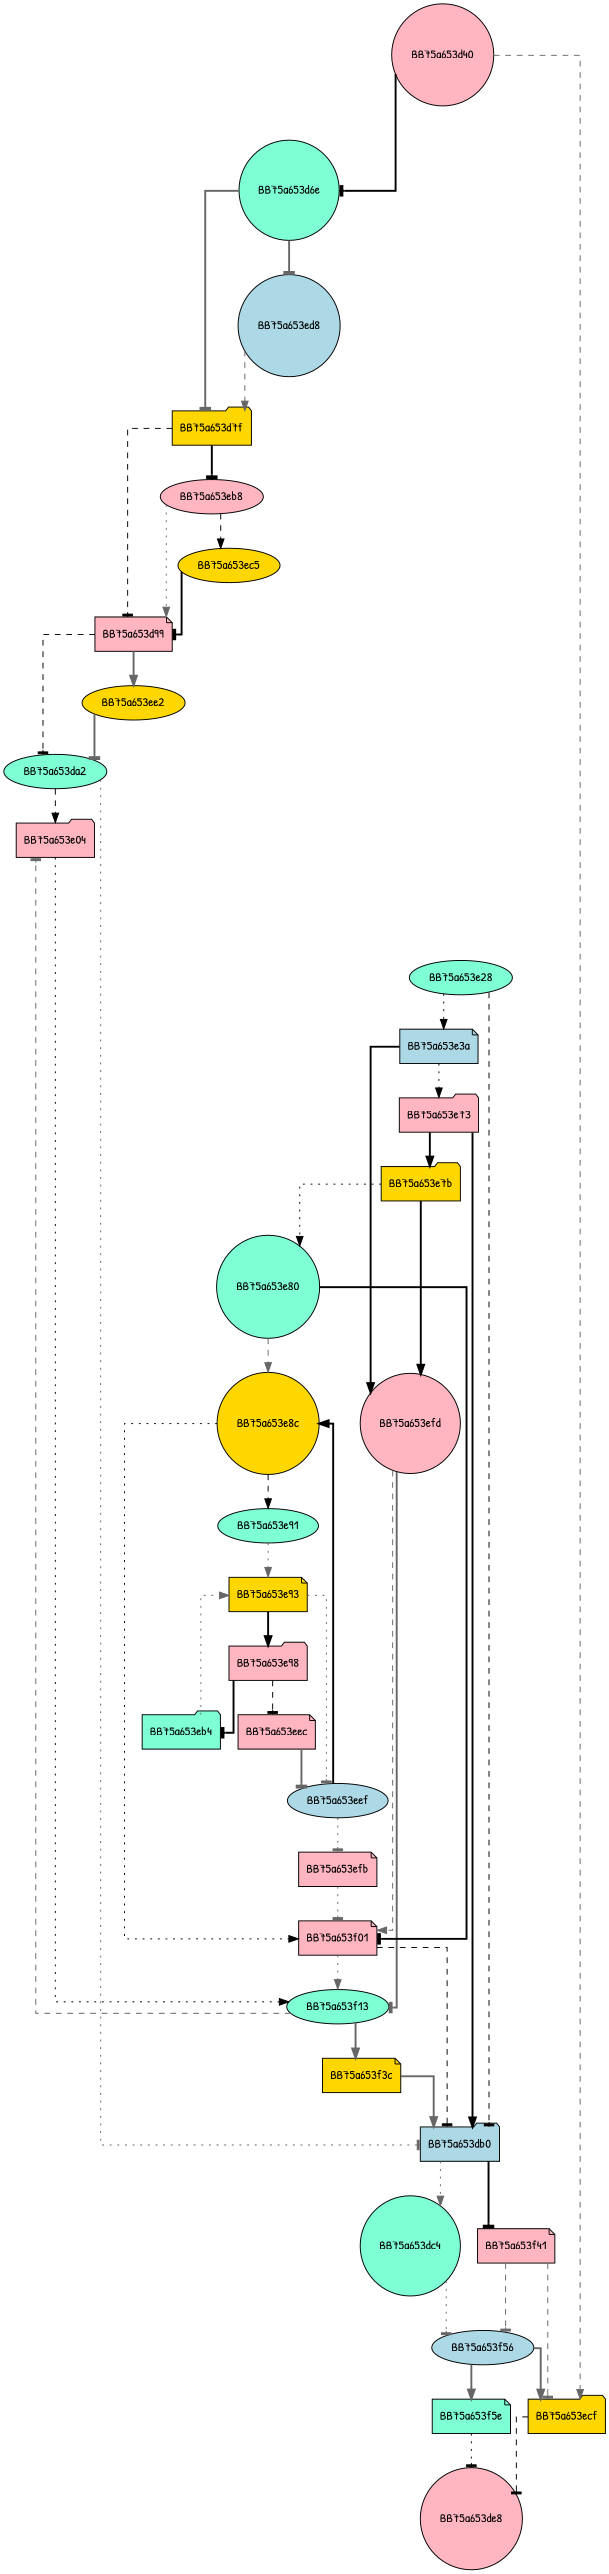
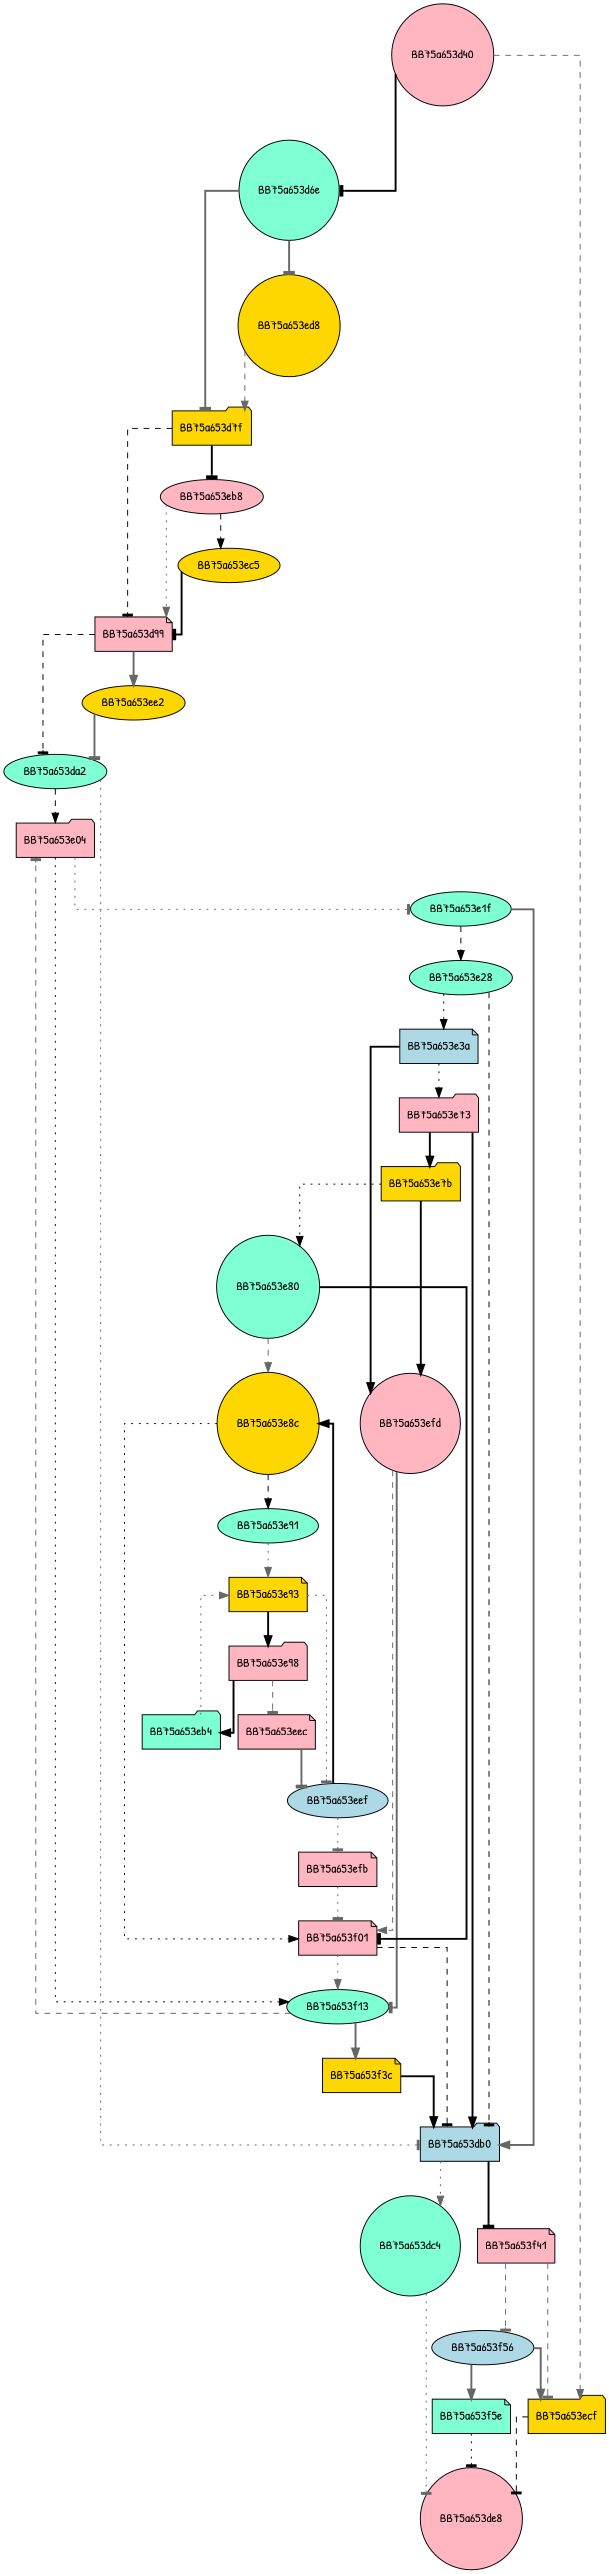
(289, 326) -> (289, 326)
none -> (461, 909)
(273, 1695) -> (273, 1695)
(234, 1711) -> (234, 1711)
(434, 2080) -> (434, 2080)
(446, 2306) -> (426, 2392)
